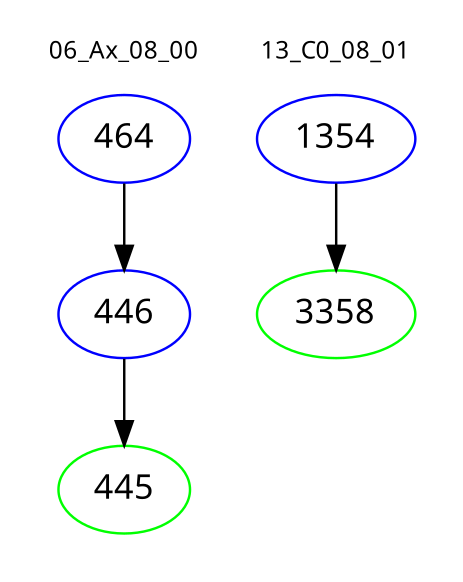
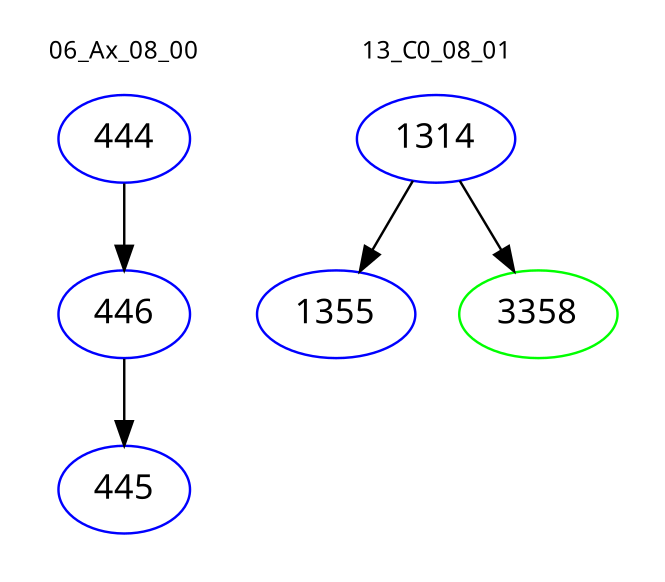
(124, 139) -> (124, 139)
(336, 139) -> (436, 139)
none -> (336, 314)
(124, 490) -> (124, 490)
